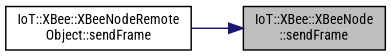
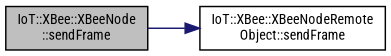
(210, 28) -> (166, 28)
